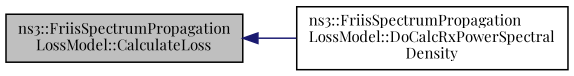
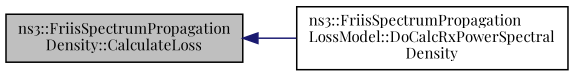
(124, 38) -> (124, 38)
